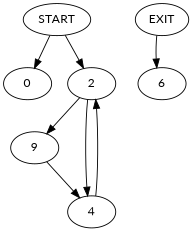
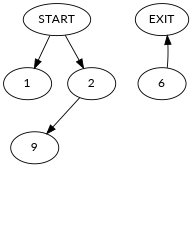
(156, 47) -> (168, 56)
(28, 84) -> (28, 84)
(92, 212) -> none
